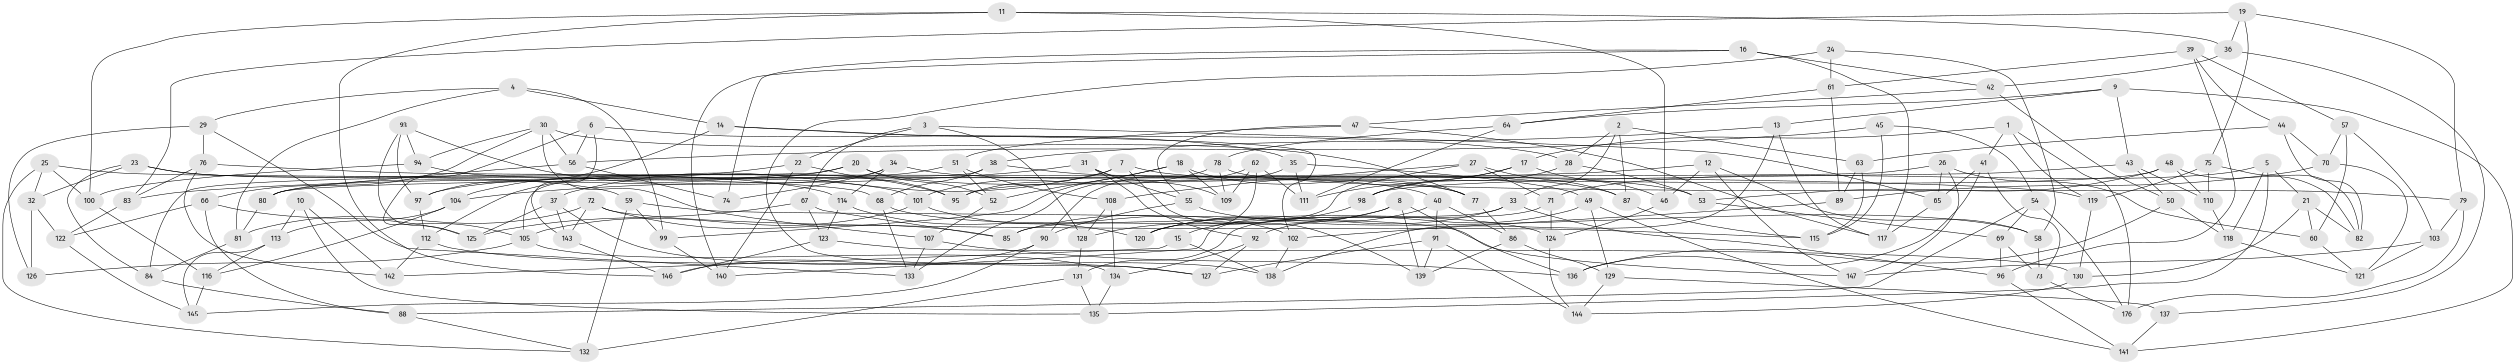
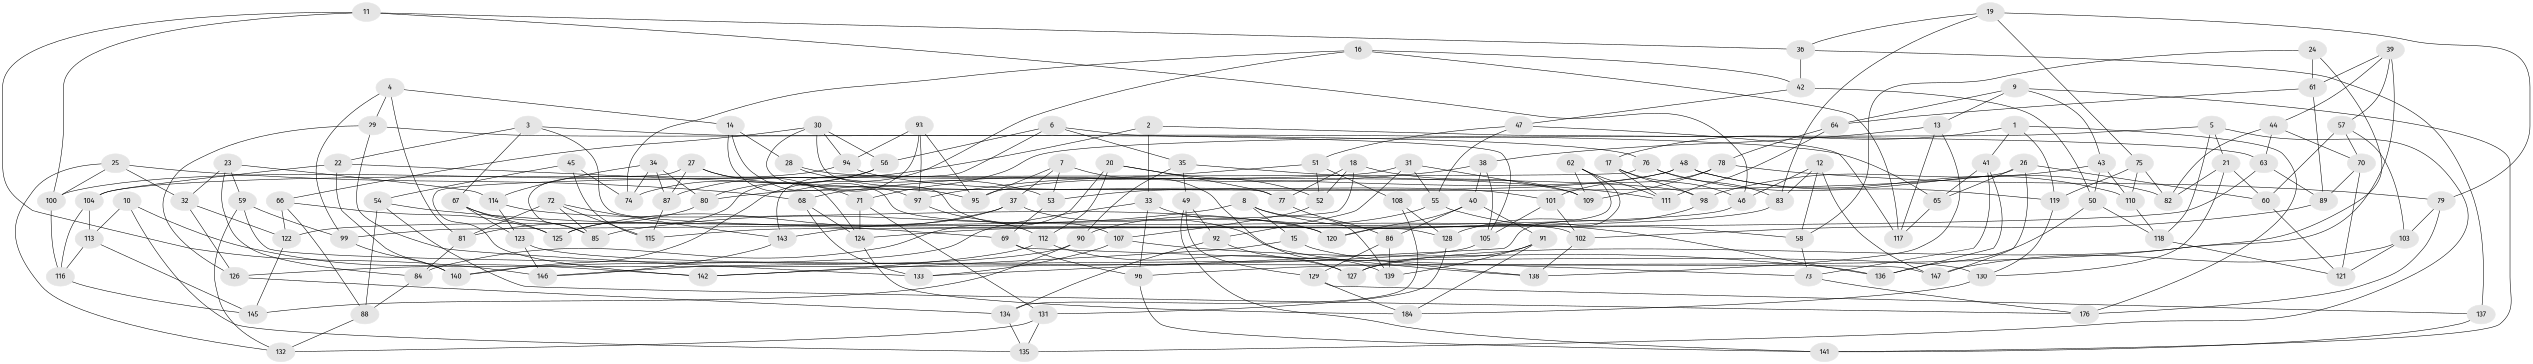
(1598, 141) -> none
(1323, 150) -> (610, 188)
(1233, 185) -> (788, 180)
(806, 256) -> (620, 297)
(1577, 314) -> (1408, 314)
